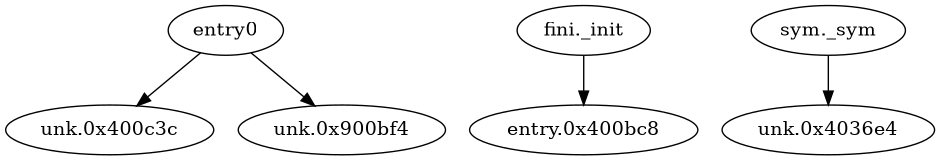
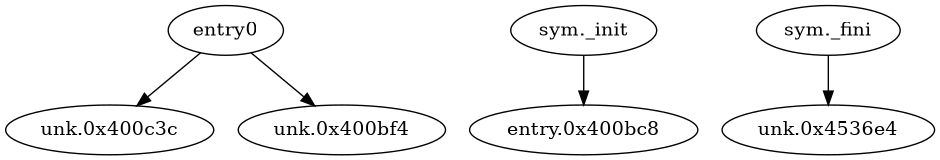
(584, 30) -> (584, 30)
(828, 30) -> (828, 30)
(342, 130) -> (342, 130)
(828, 130) -> (828, 130)
